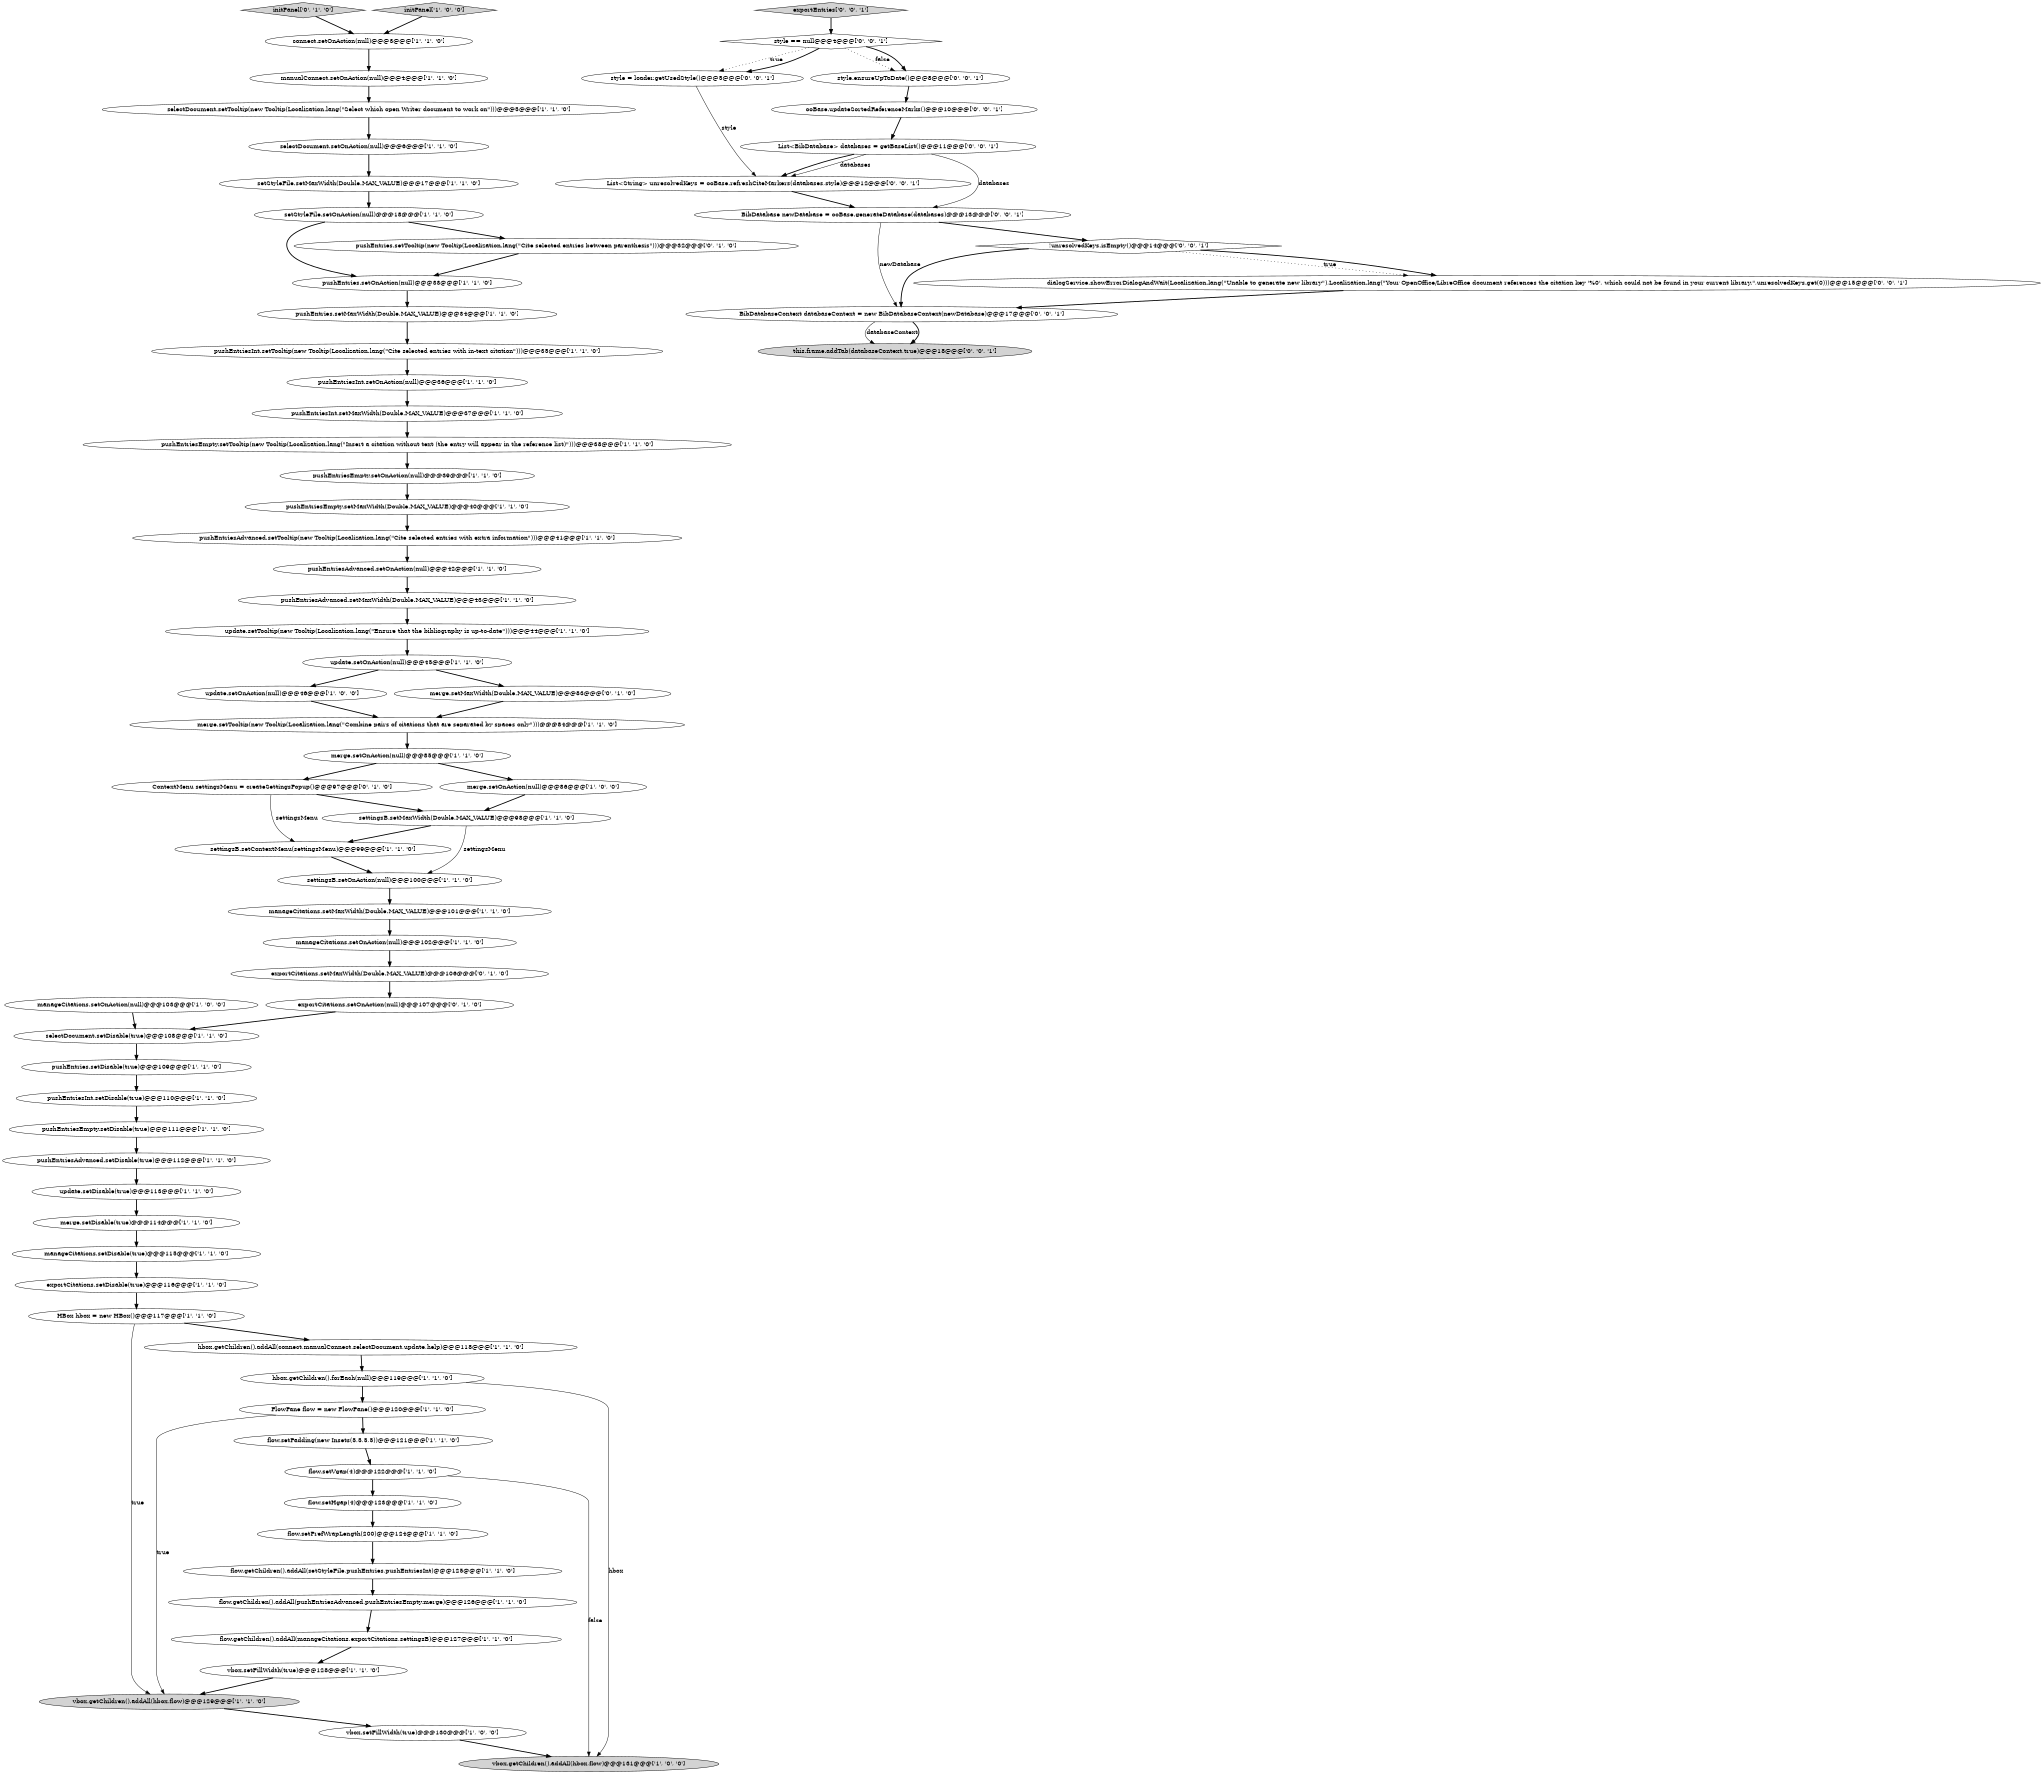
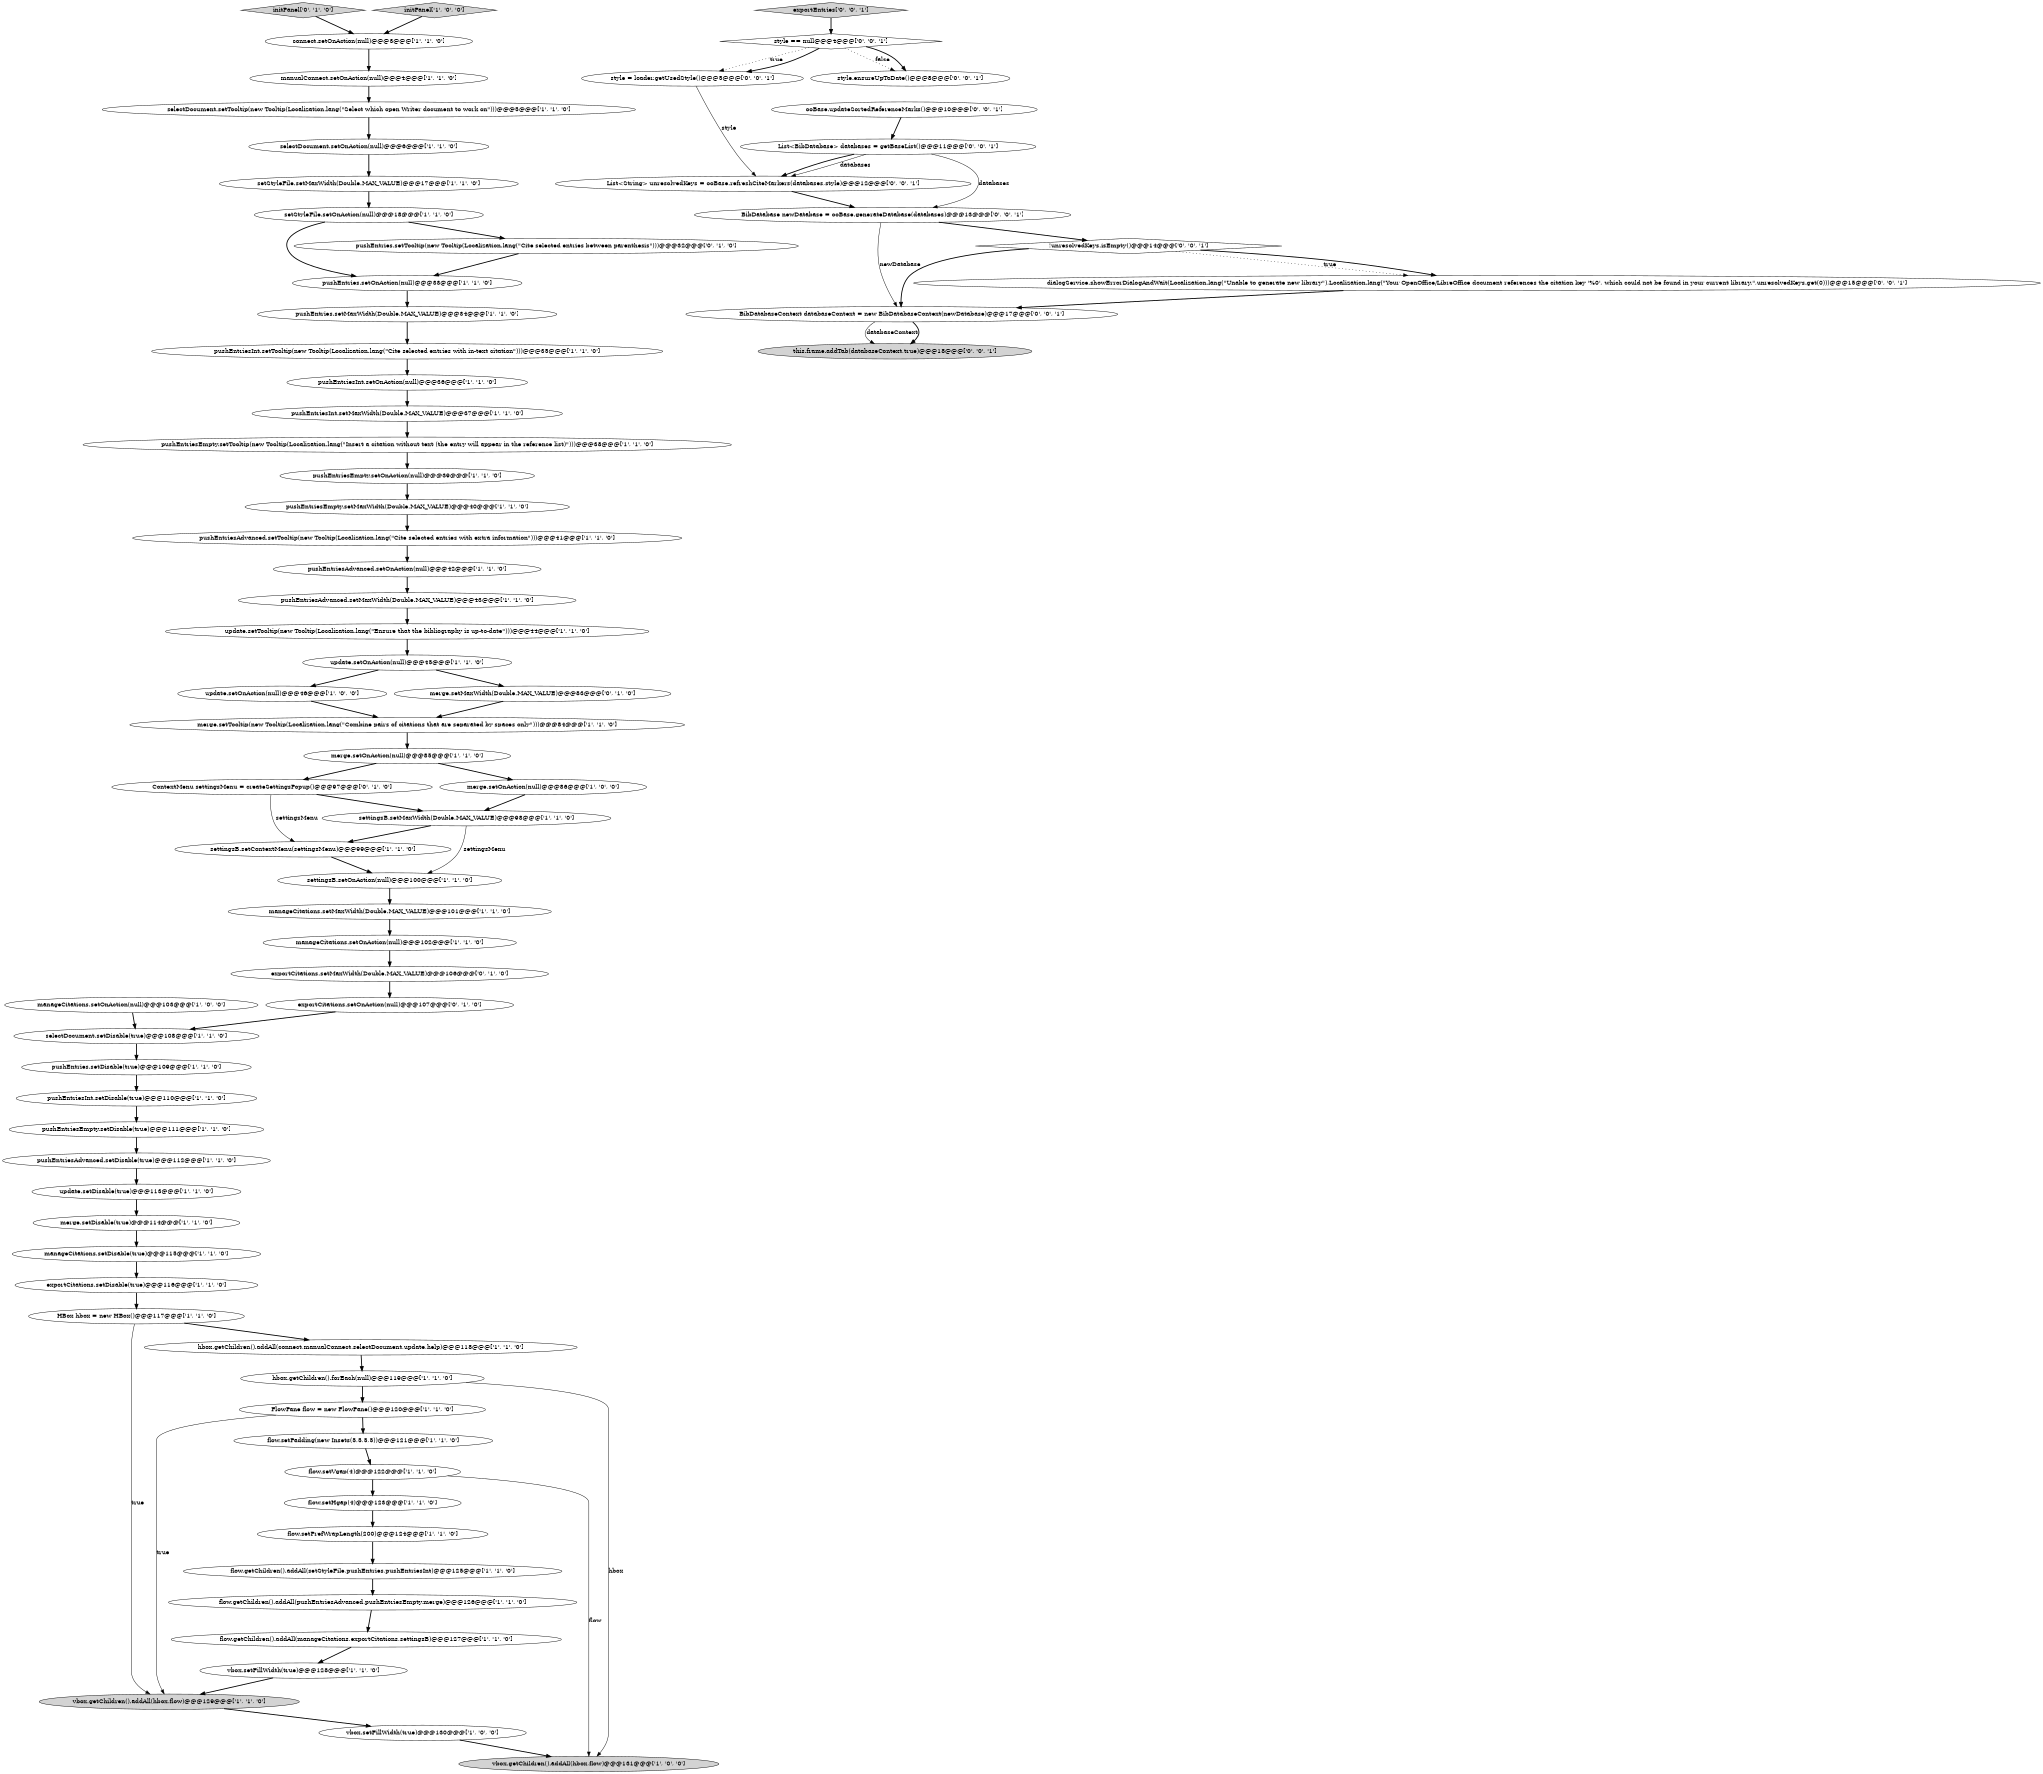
(908, 92) -> none
(595, 1621) -> (595, 1621)
